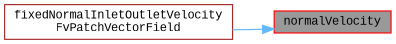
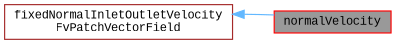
(247, 30) -> (259, 15)
